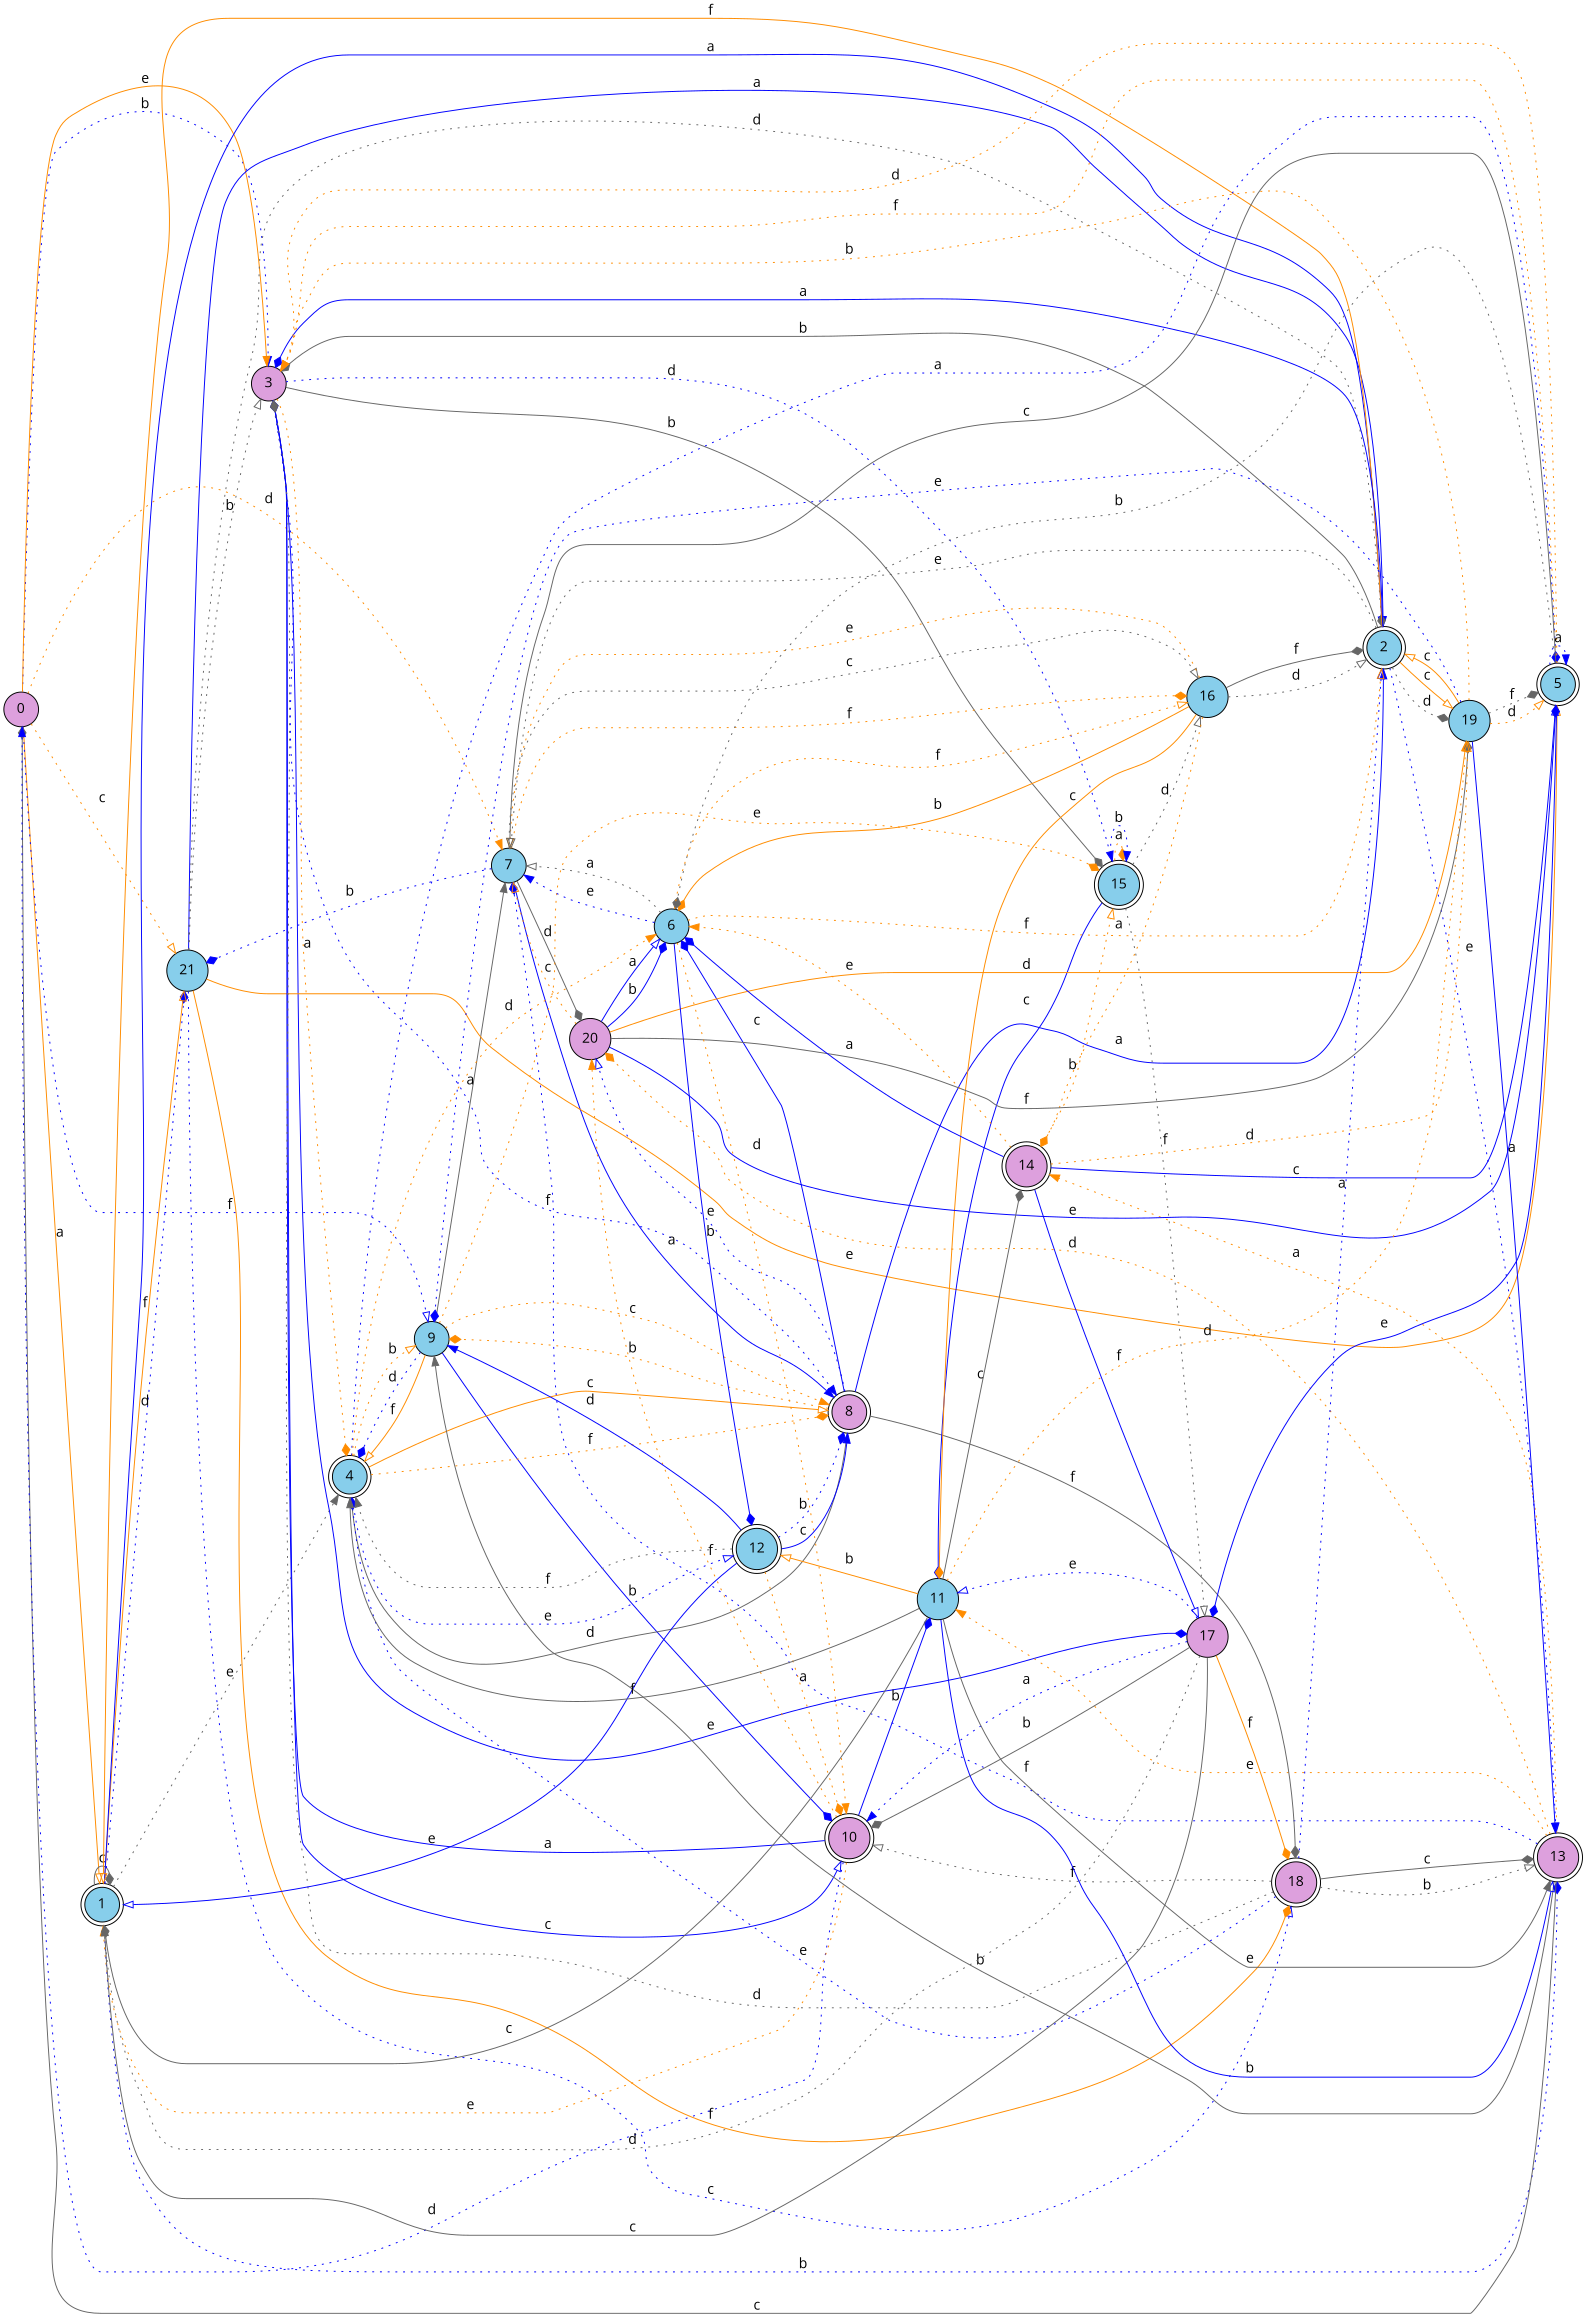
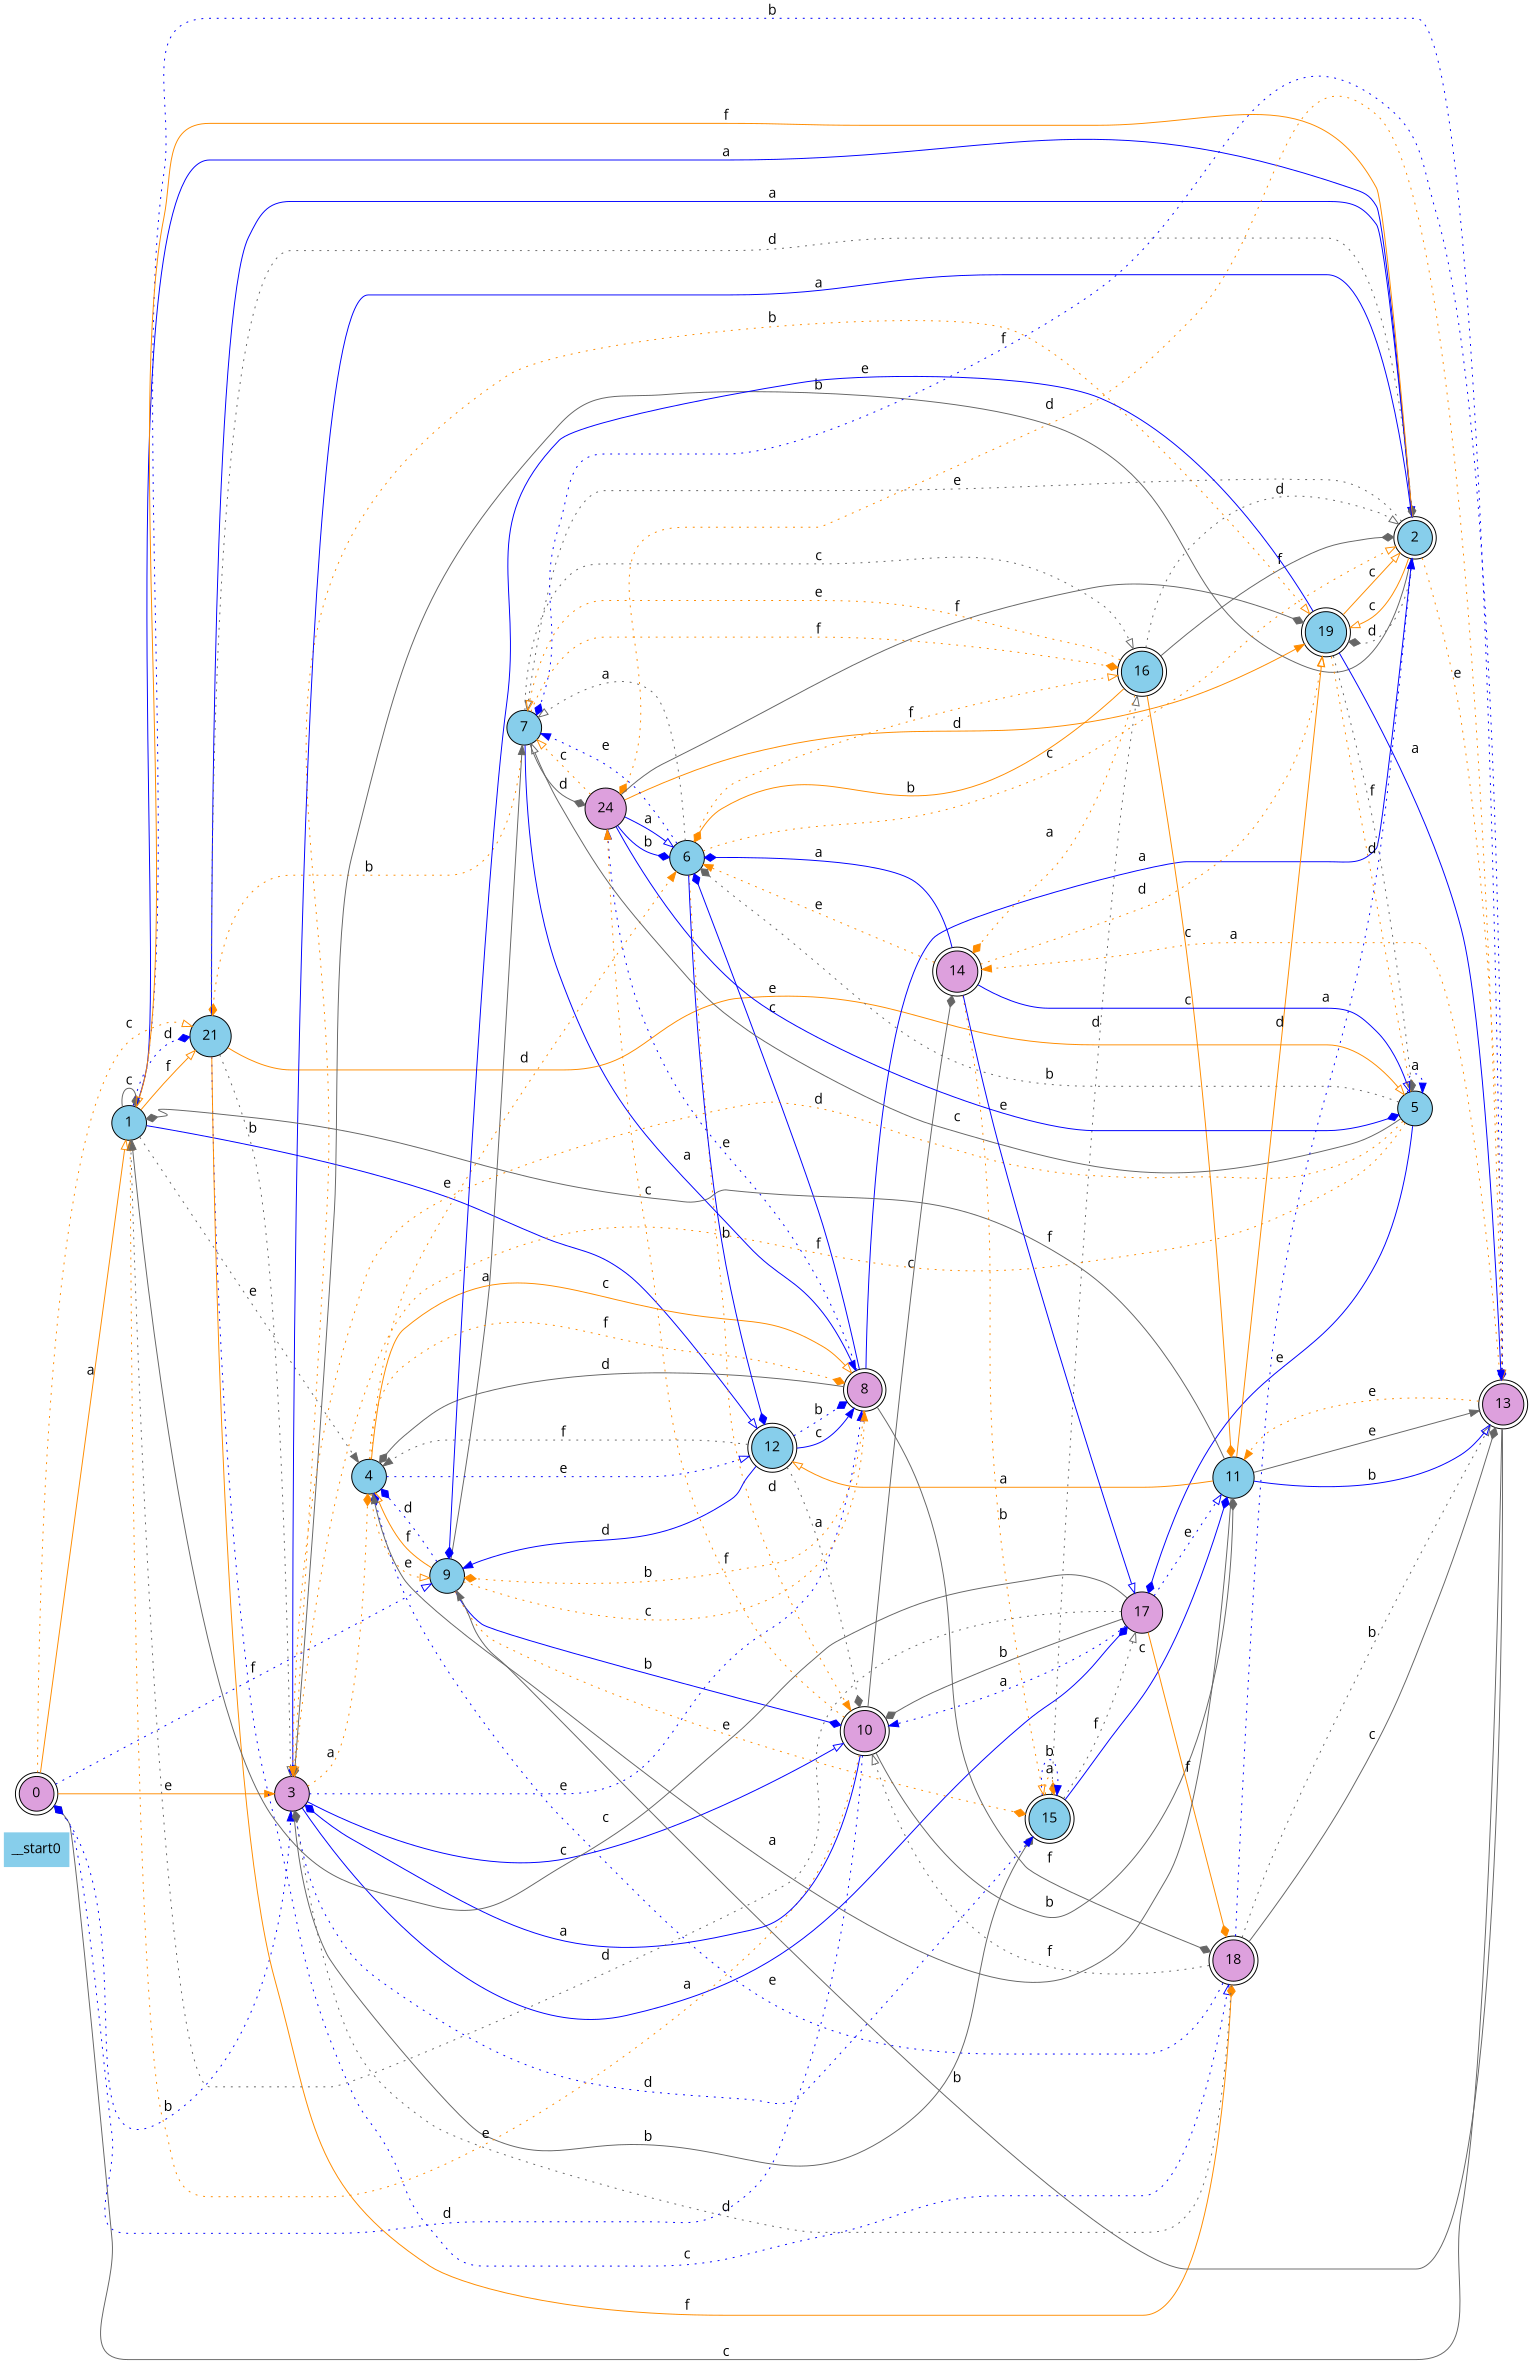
(1037, 234) -> (333, 587)
(857, 383) -> none
(673, 516) -> (508, 559)
(272, 519) -> none
(1558, 684) -> (1415, 1108)
(1207, 697) -> (1142, 672)
(21, 709) -> (37, 1794)
(1469, 721) -> (1326, 632)
(352, 906) -> (369, 875)
(1026, 925) -> (1050, 754)
(590, 1039) -> (606, 809)
(548, 1201) -> (563, 1787)
(1501, 1242) -> (1476, 839)
(1362, 1276) -> (1279, 1062)
(393, 1350) -> (408, 1564)
(981, 1390) -> (904, 1356)
(350, 1477) -> (369, 1477)
(849, 1560) -> (1003, 1480)
(801, 1688) -> (830, 1579)
(633, 1690) -> (772, 1842)
(711, 1726) -> (687, 1985)
(889, 1732) -> (1137, 1851)
(490, 1828) -> (484, 1212)
none -> (37, 1850)
(102, 1905) -> (129, 1123)
(62, 2114) -> (451, 2223)
